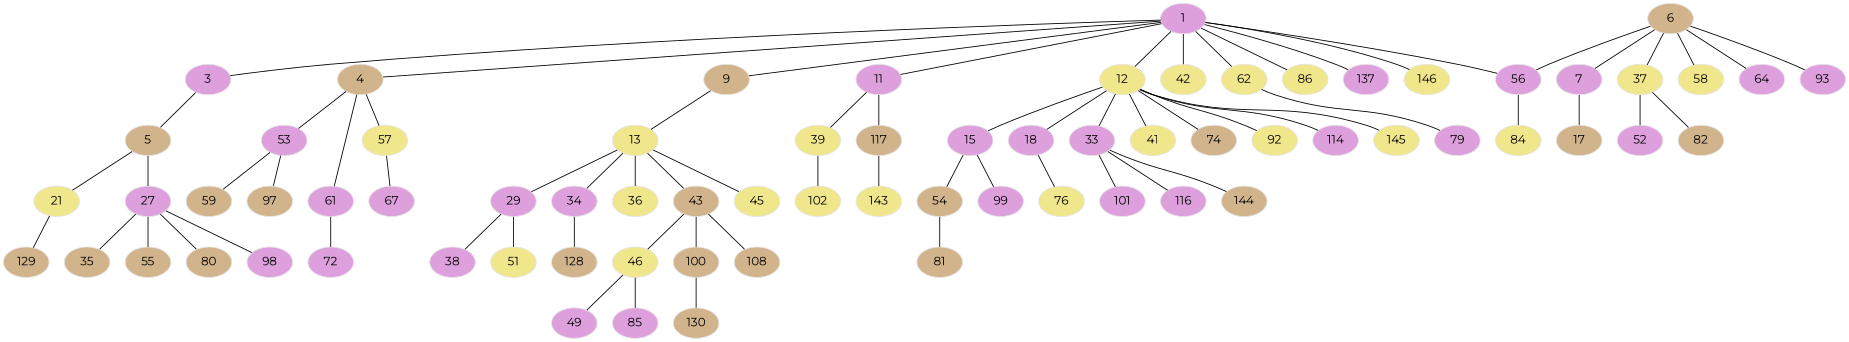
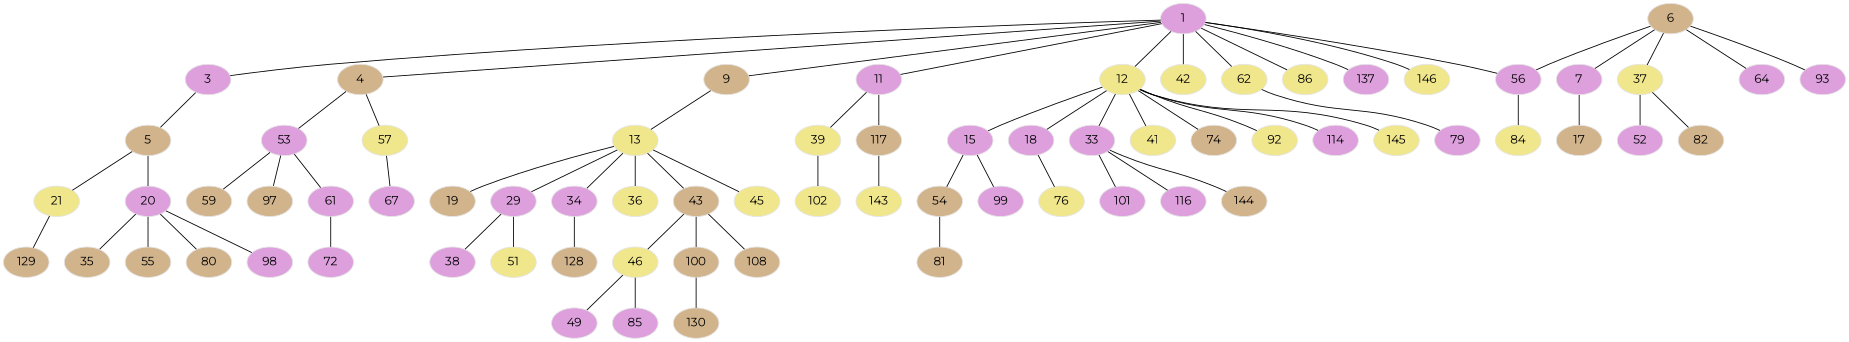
(1701, 80) -> none
(346, 140) -> (307, 171)
(148, 201) -> (148, 201)
none -> (453, 201)
